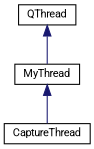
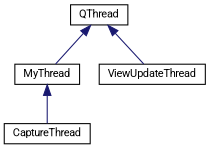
none -> (152, 74)
